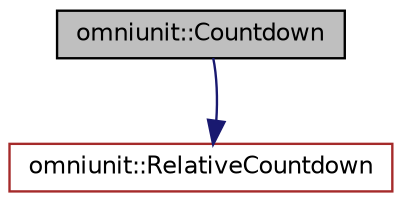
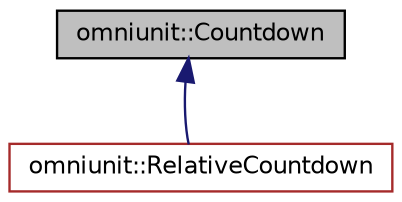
(217, 89) -> (185, 113)
